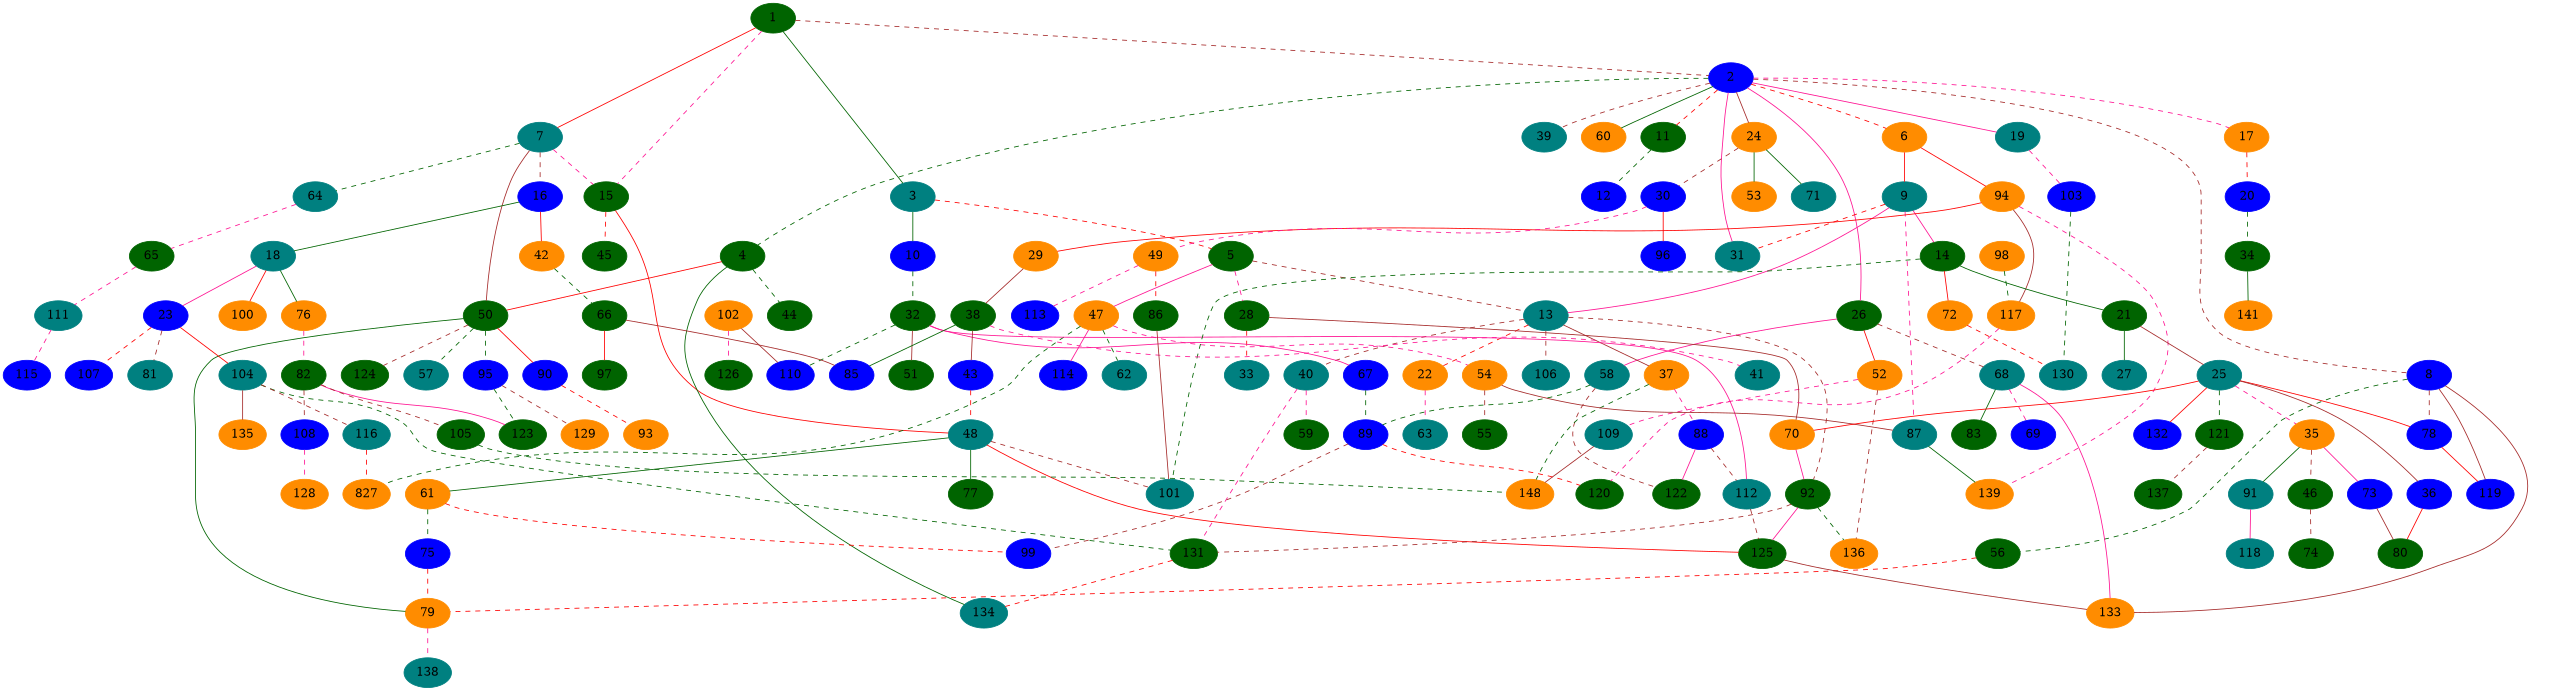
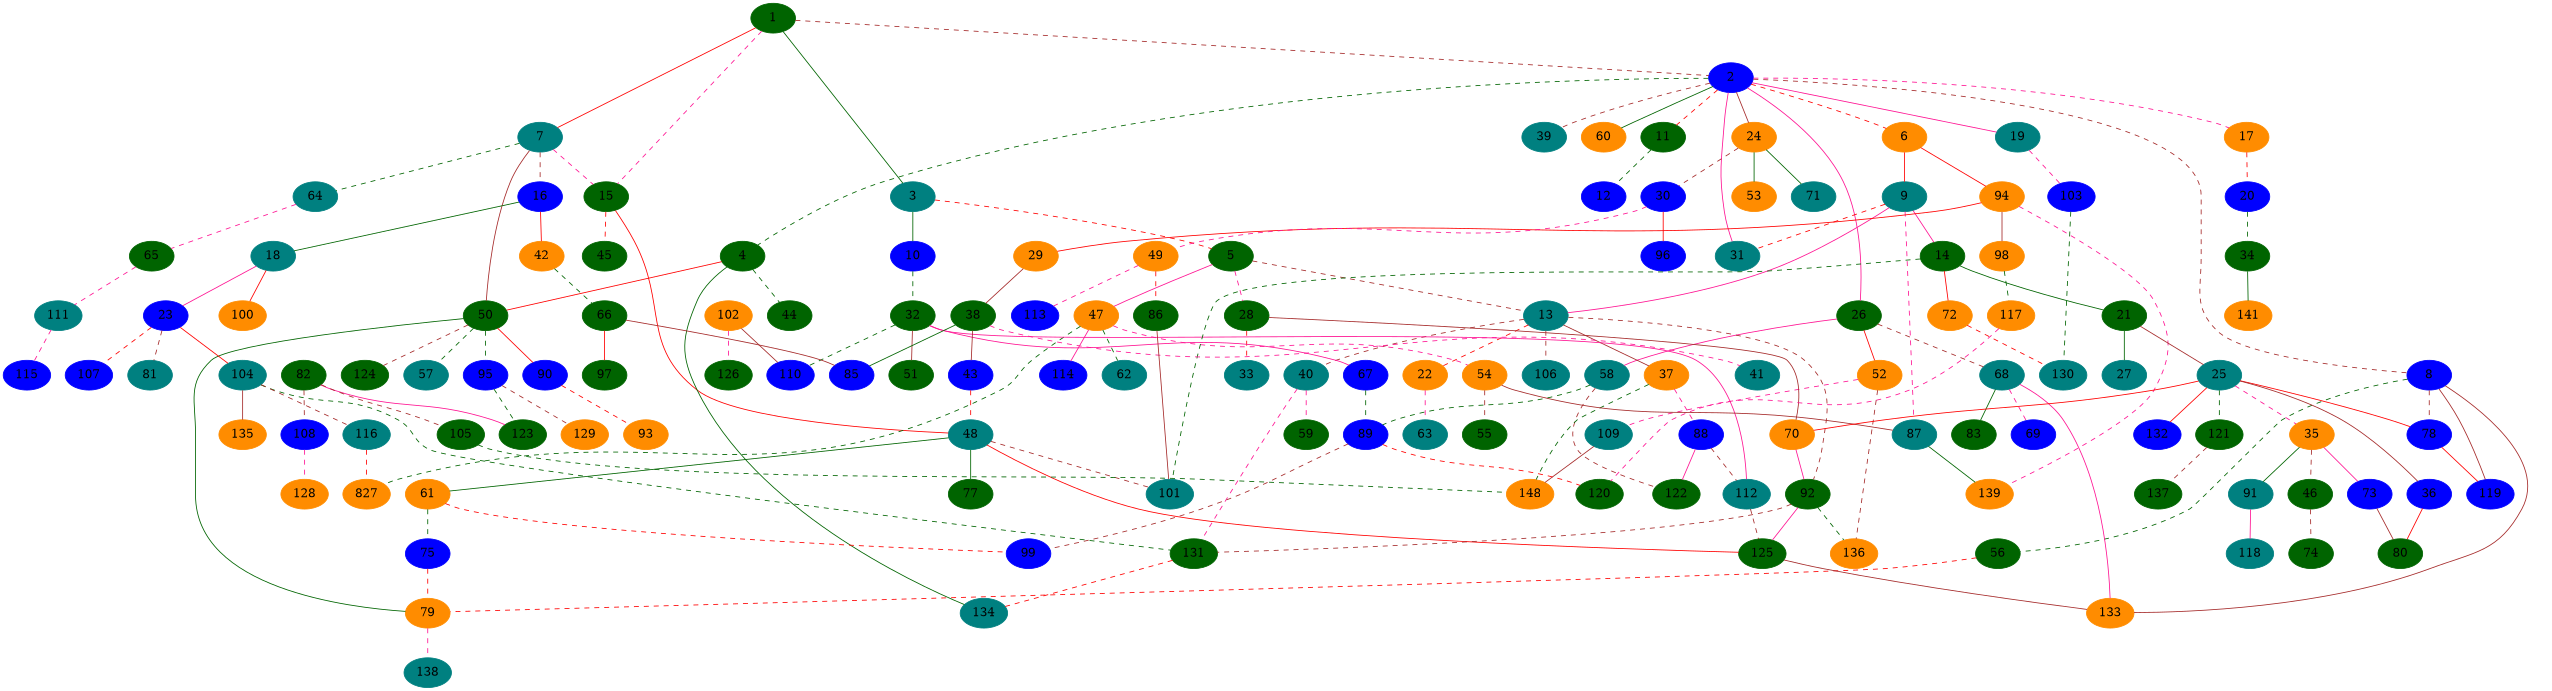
(2034, 254) -> (2002, 227)
(304, 316) -> none
